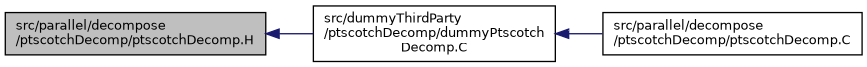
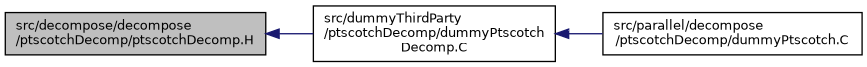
(136, 34) -> (136, 34)
(733, 34) -> (733, 34)
